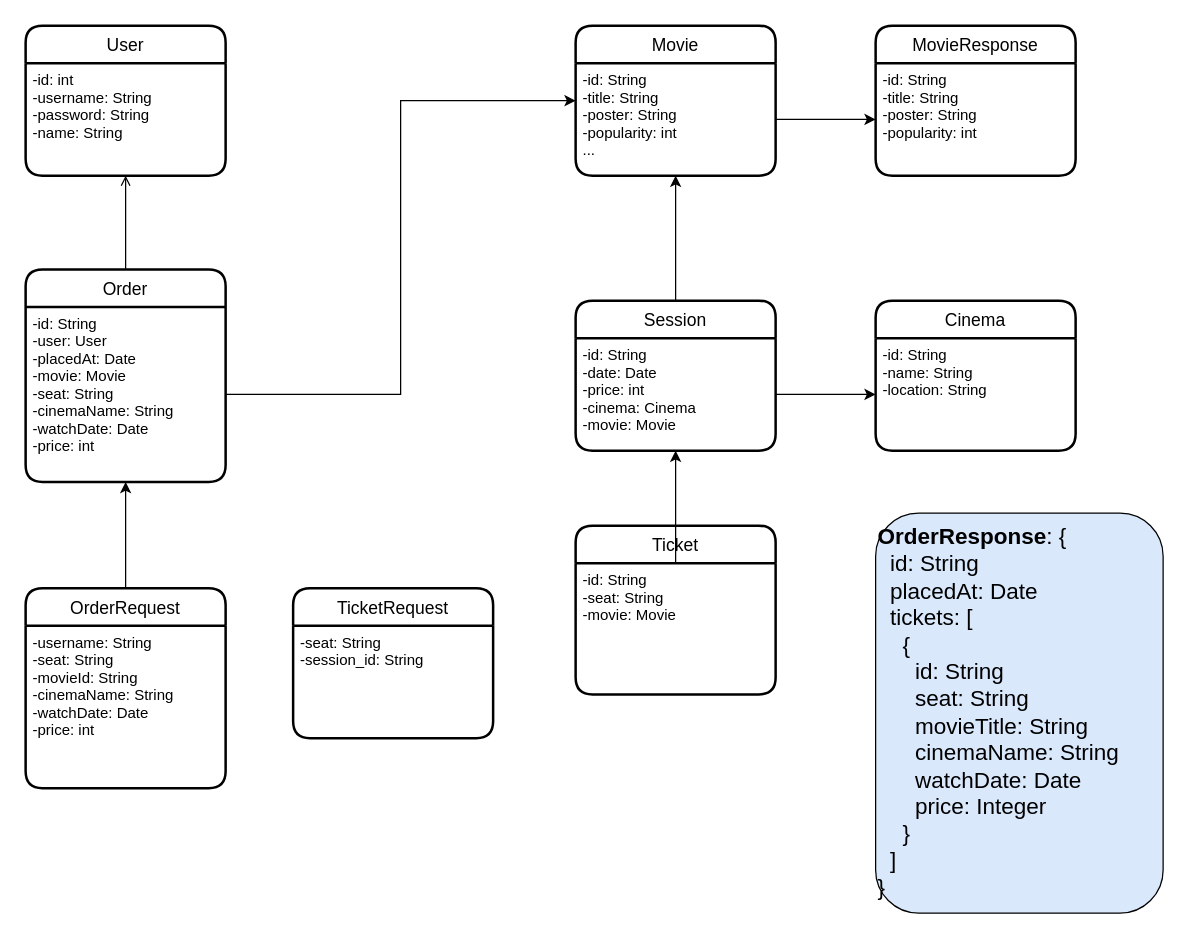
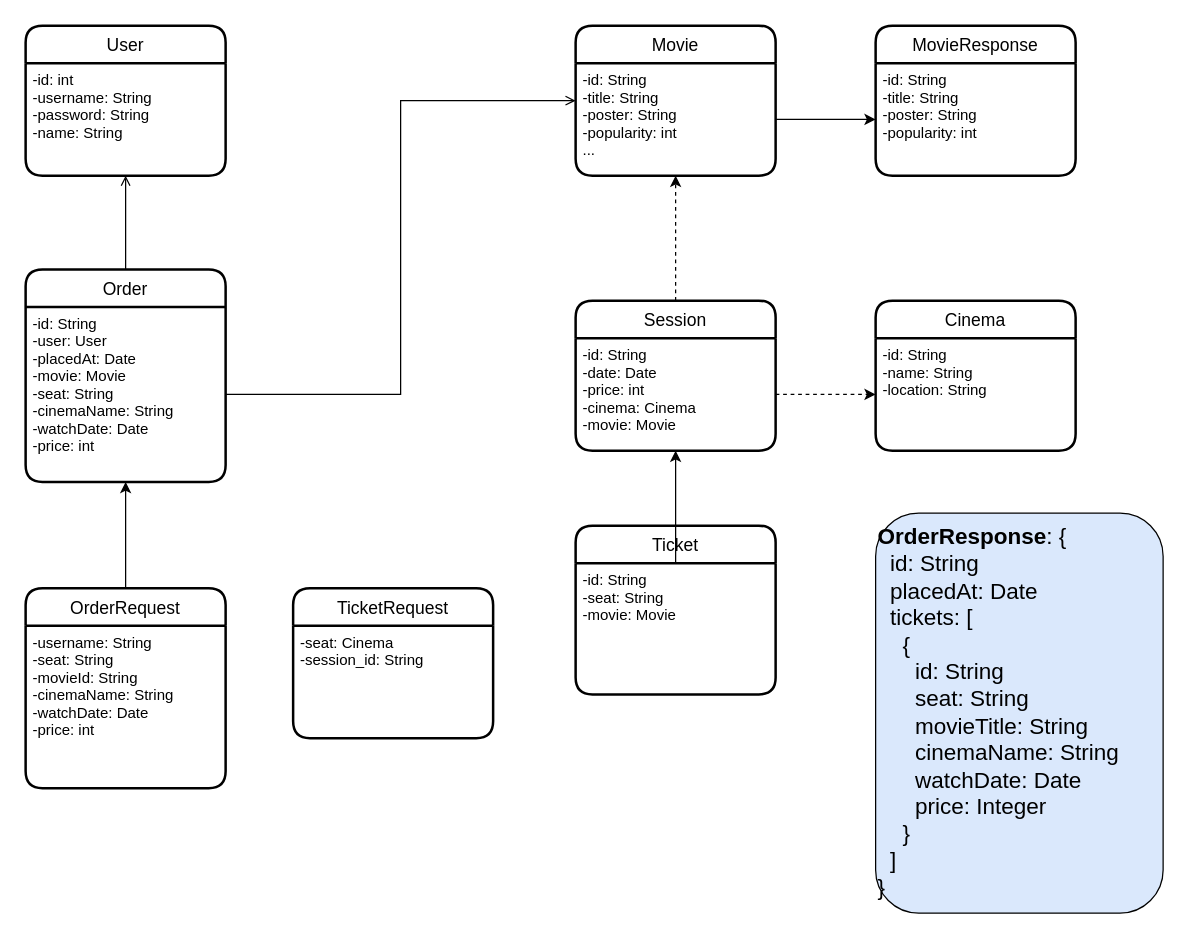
(566, 101) -> (568, 101)
(676, 242) -> (676, 242)
(822, 394) -> (822, 394)
(349, 643) -> (349, 643)
